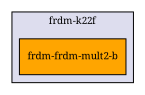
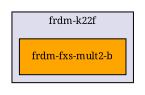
(73, 57) -> (73, 57)
